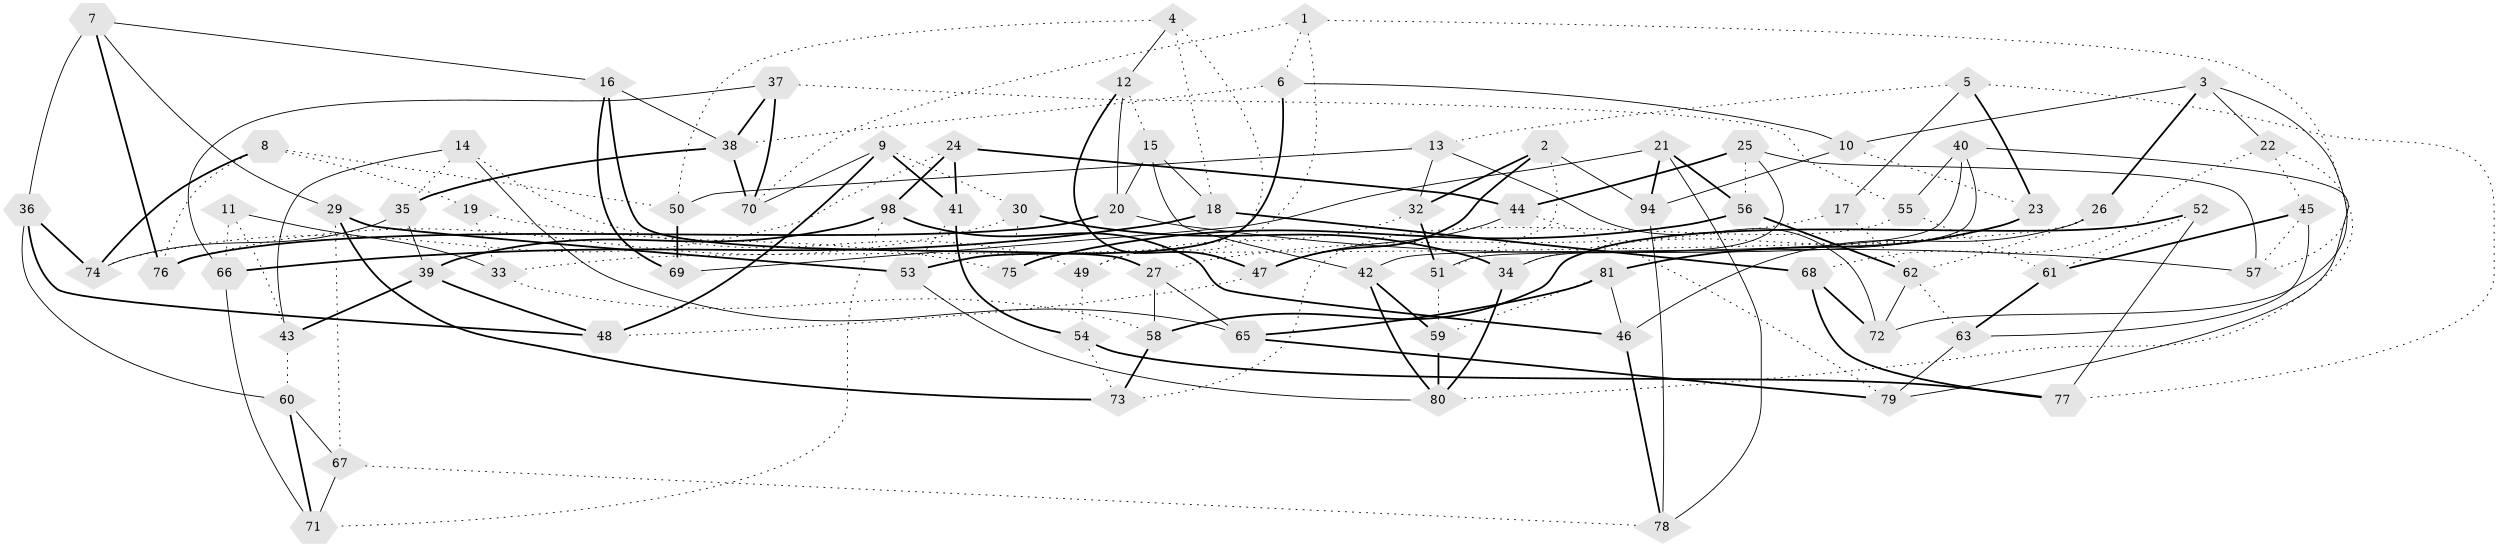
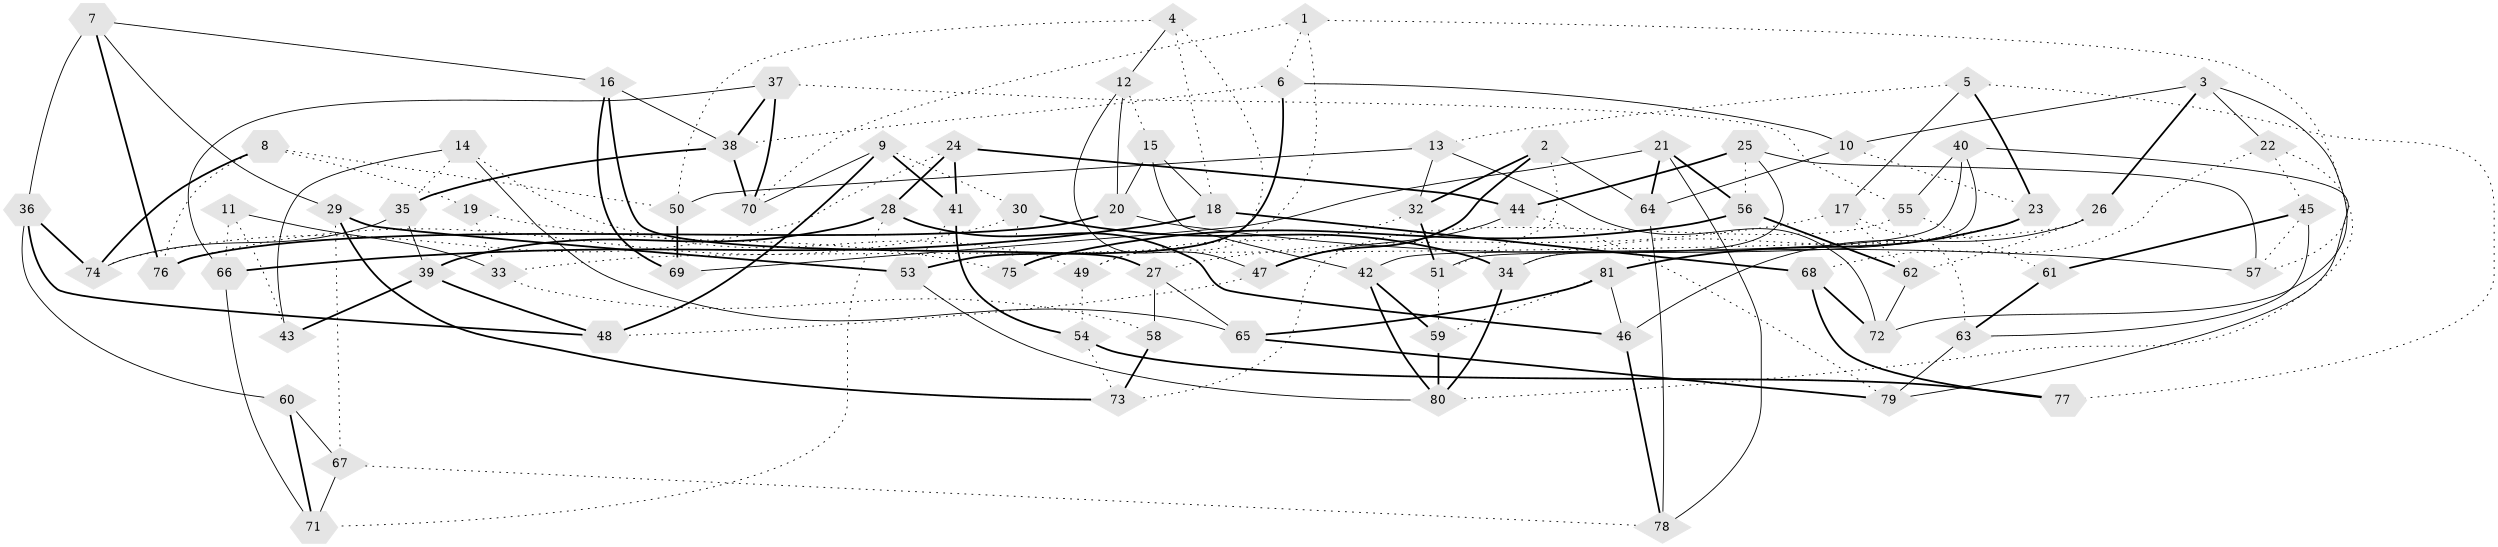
(1077, 209) -> (1077, 209)
(889, 210) -> (889, 210)
(1648, 210) -> (1648, 210)
(2201, 210) -> none
(1938, 305) -> (1955, 269)
(288, 369) -> none
